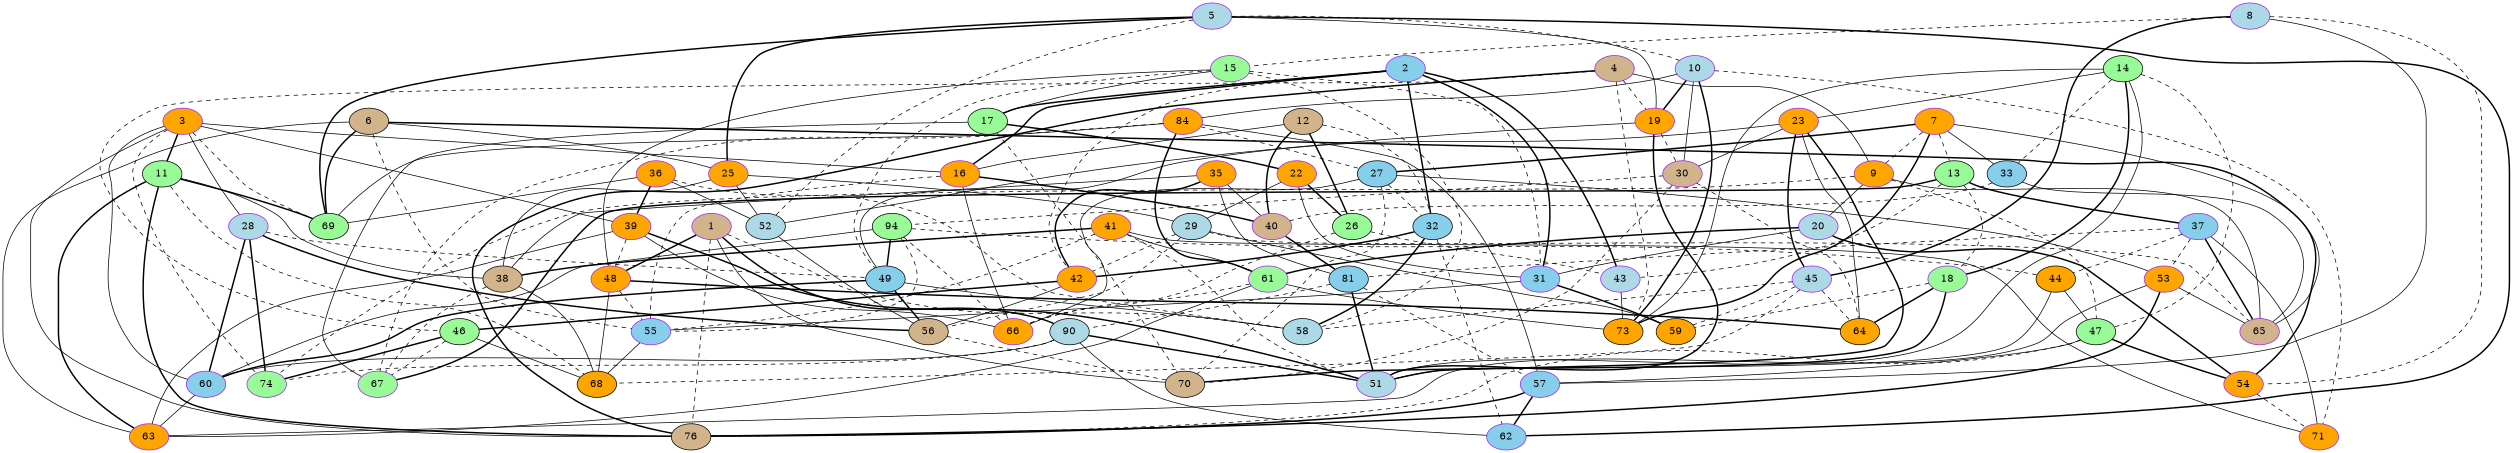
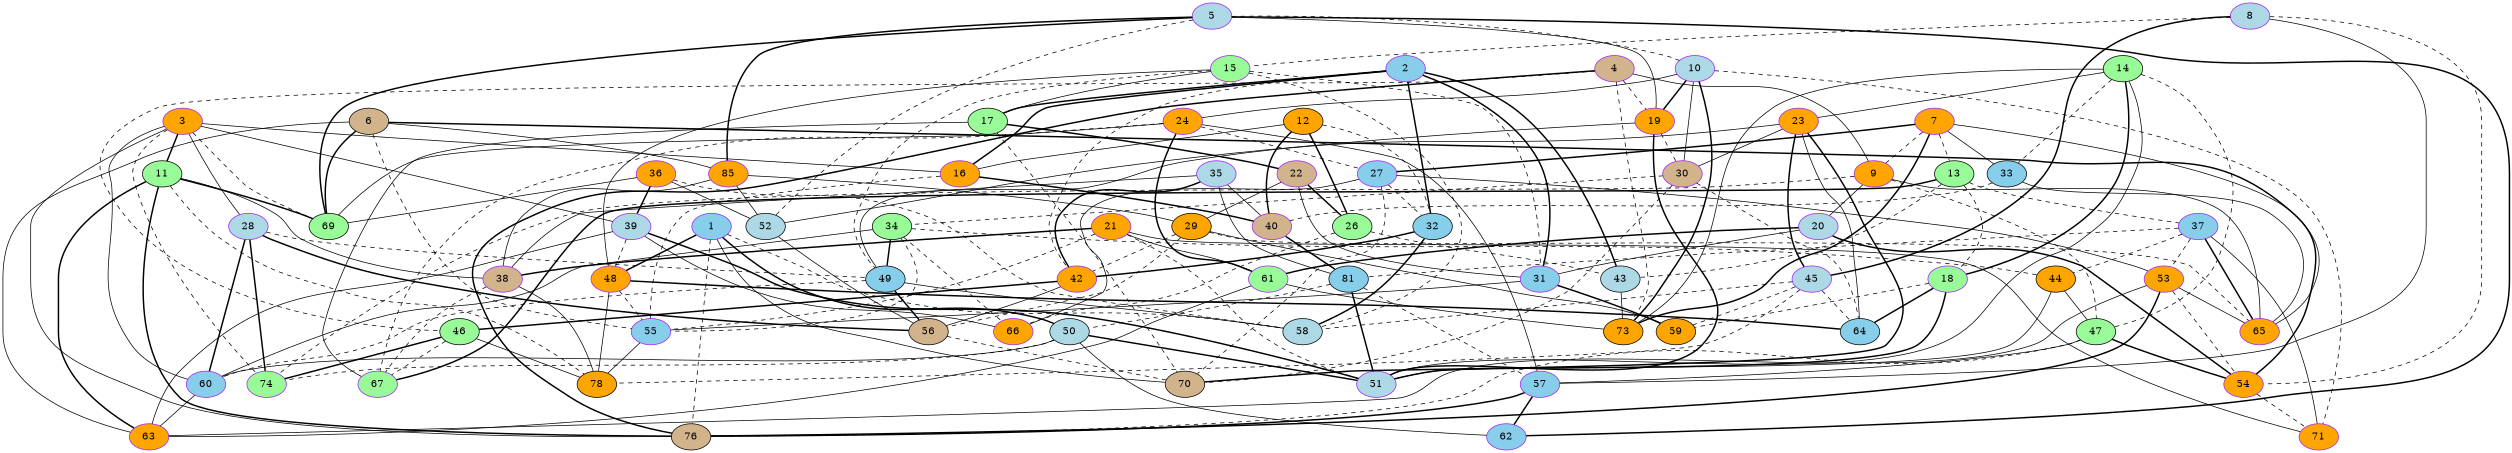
(1183, 121) -> (1183, 121)
(1303, 121) -> (1303, 121)
(728, 174) -> (728, 174)
(1216, 174) -> (1216, 174)
(1297, 174) -> (1297, 174)
(1377, 174) -> (1377, 174)
(2073, 206) -> (2073, 206)
(631, 226) -> (631, 226)
(712, 226) -> (712, 226)
(892, 226) -> (892, 226)
(1111, 226) -> (1111, 226)
(1192, 226) -> (1192, 226)
(985, 260) -> none
(503, 279) -> (503, 279)
(1620, 279) -> (1620, 279)
(1184, 297) -> none
(572, 299) -> (572, 299)
(1468, 327) -> none
(1070, 332) -> (1070, 332)
(1860, 332) -> (1860, 332)
none -> (2204, 332)
(2260, 332) -> (2260, 332)
(597, 384) -> (597, 384)
